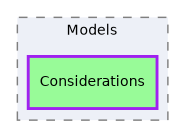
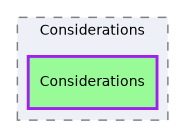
(93, 31) -> (93, 31)
